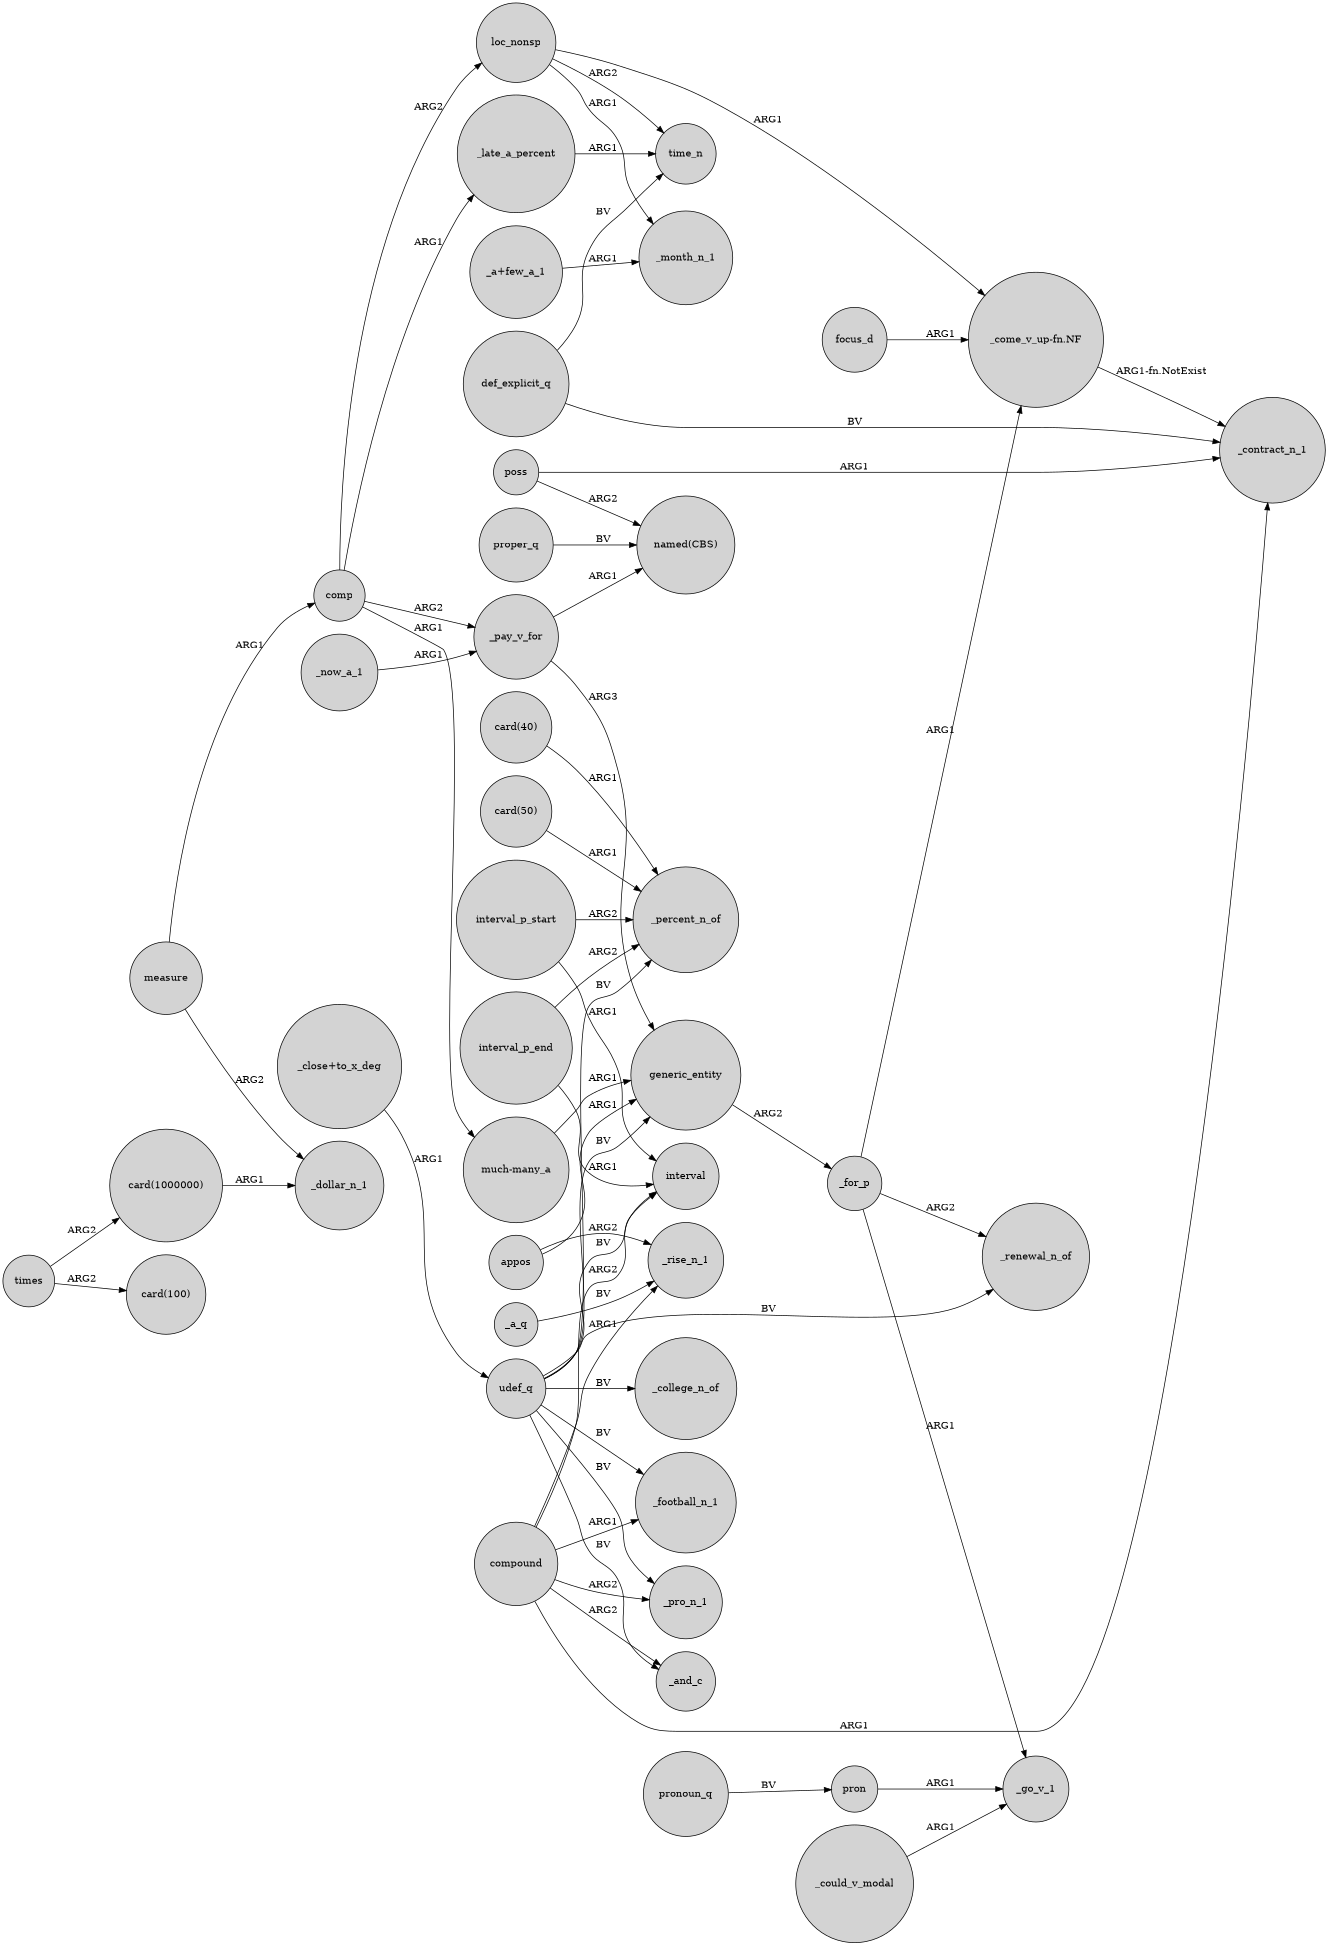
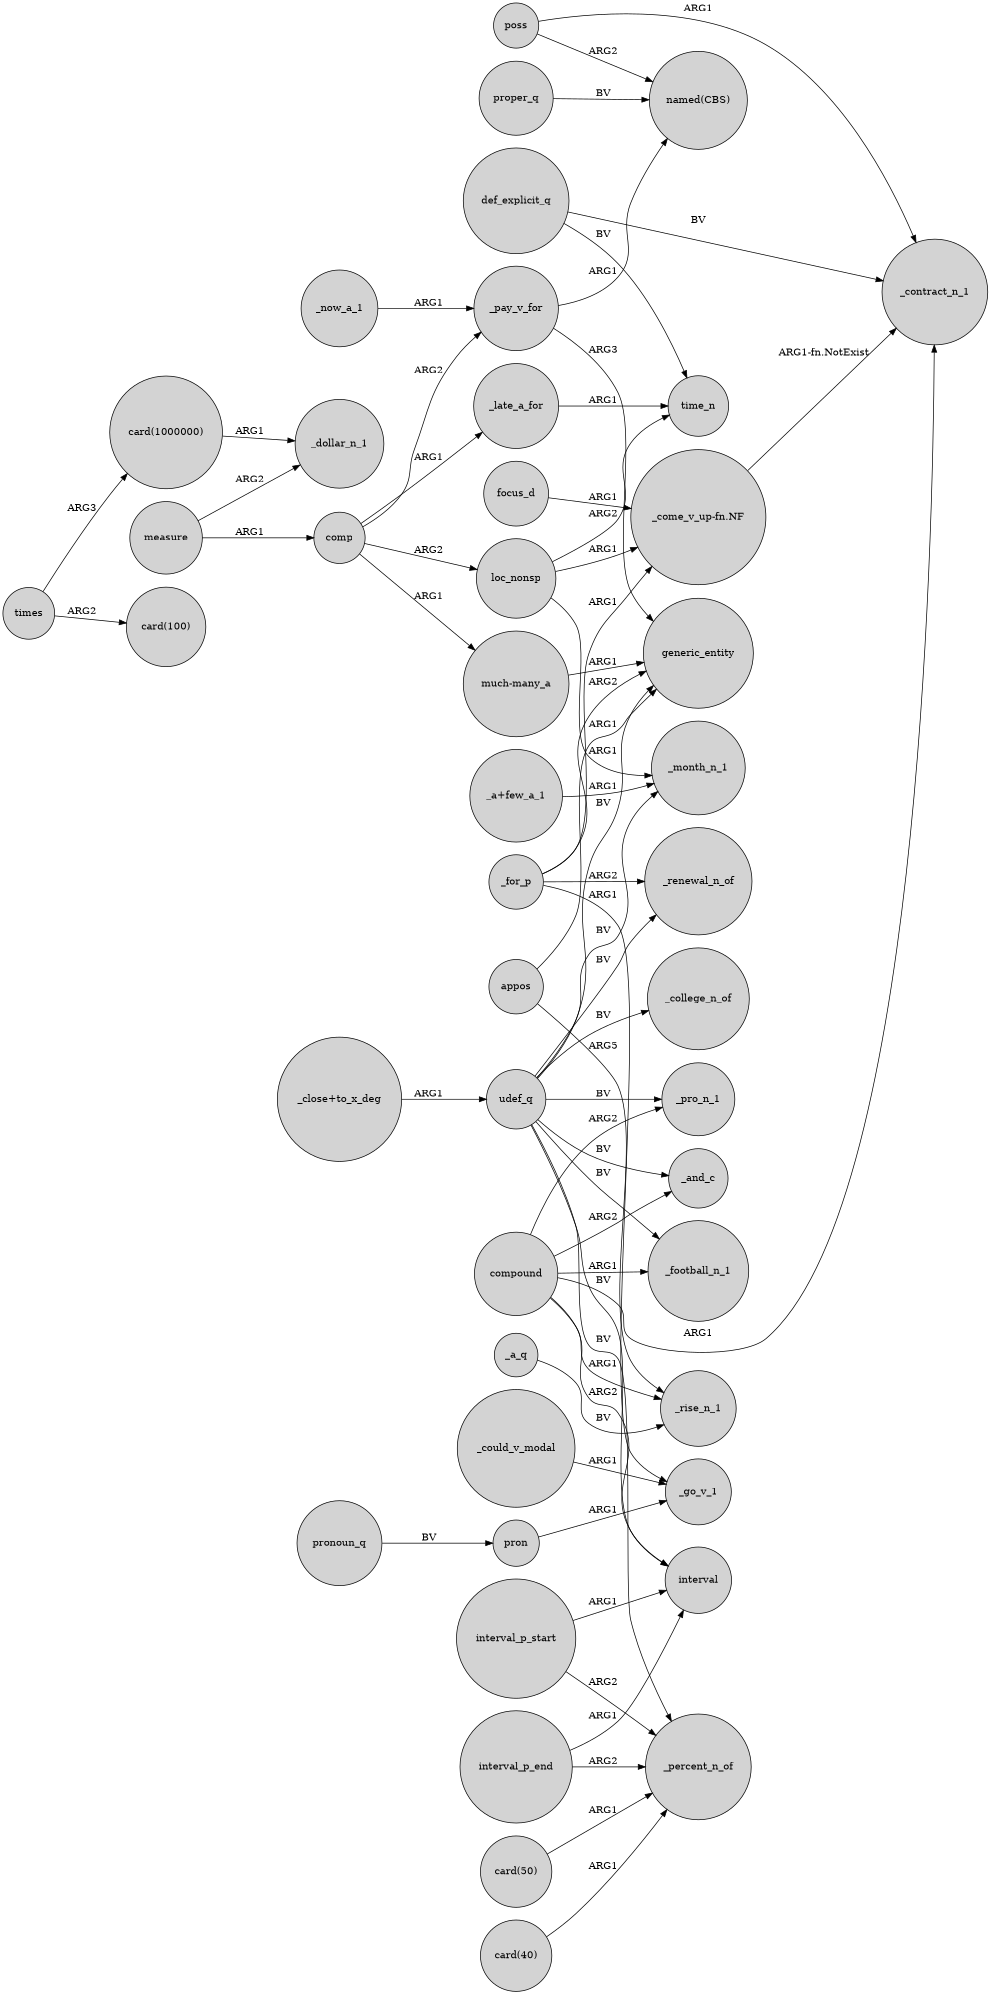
(516, 154) -> (516, 406)
none -> (610, 943)
(779, 1135) -> (578, 758)
(603, 1228) -> (603, 1046)
(82, 1231) -> (82, 508)
